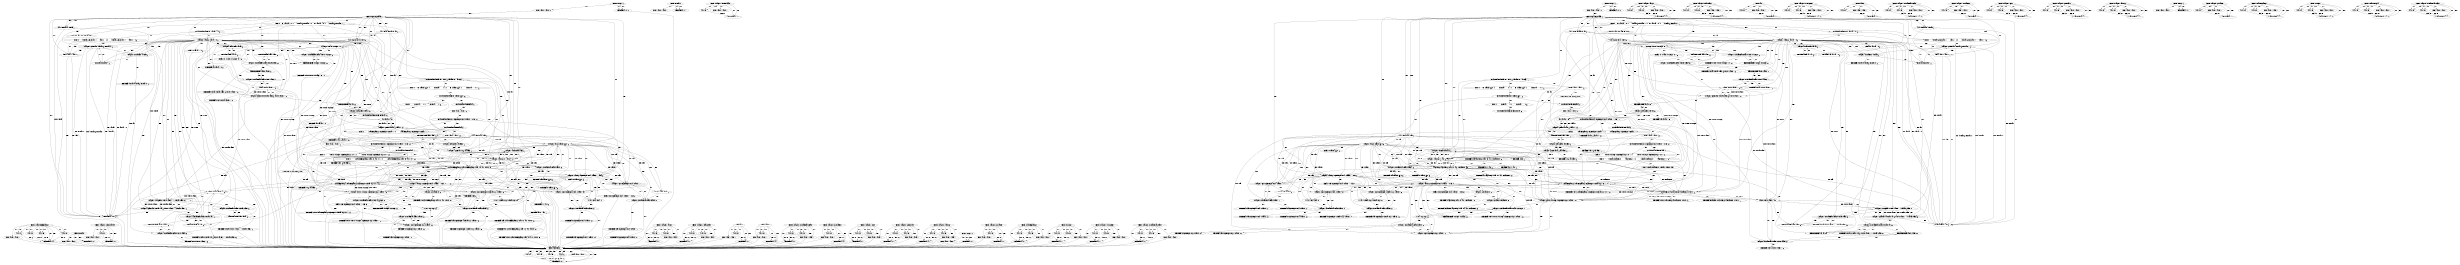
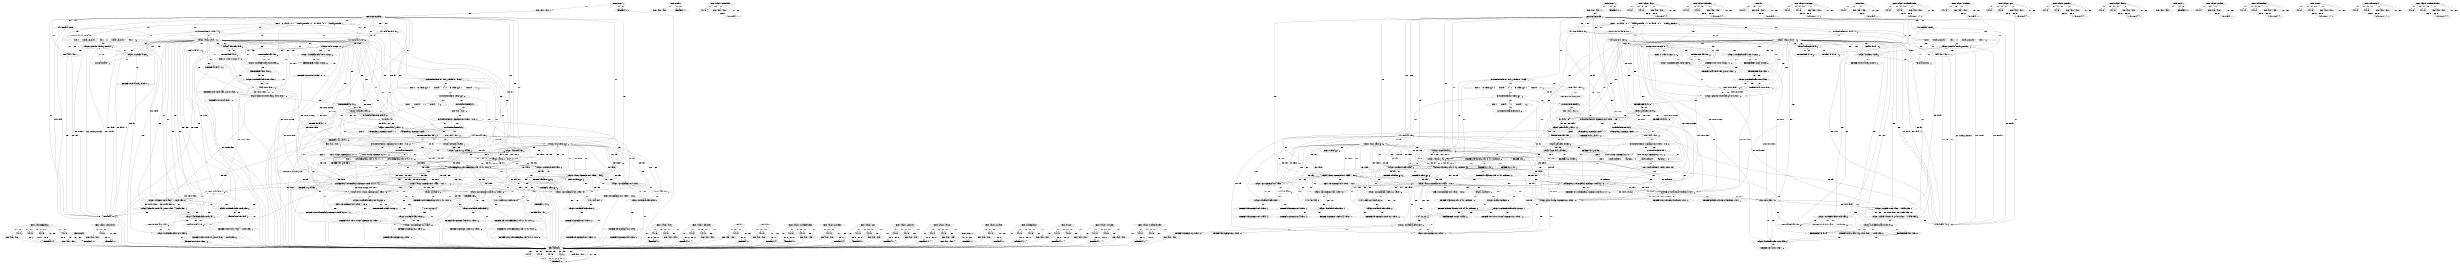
(1482, 180) -> none
